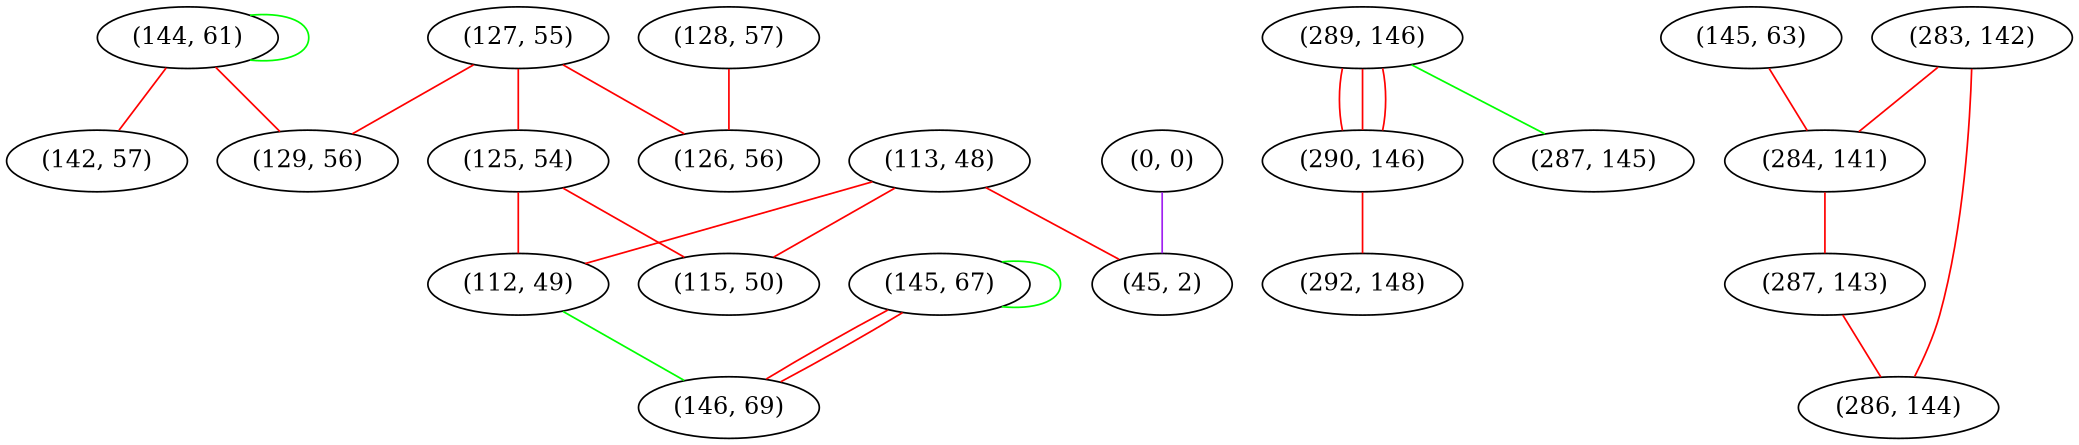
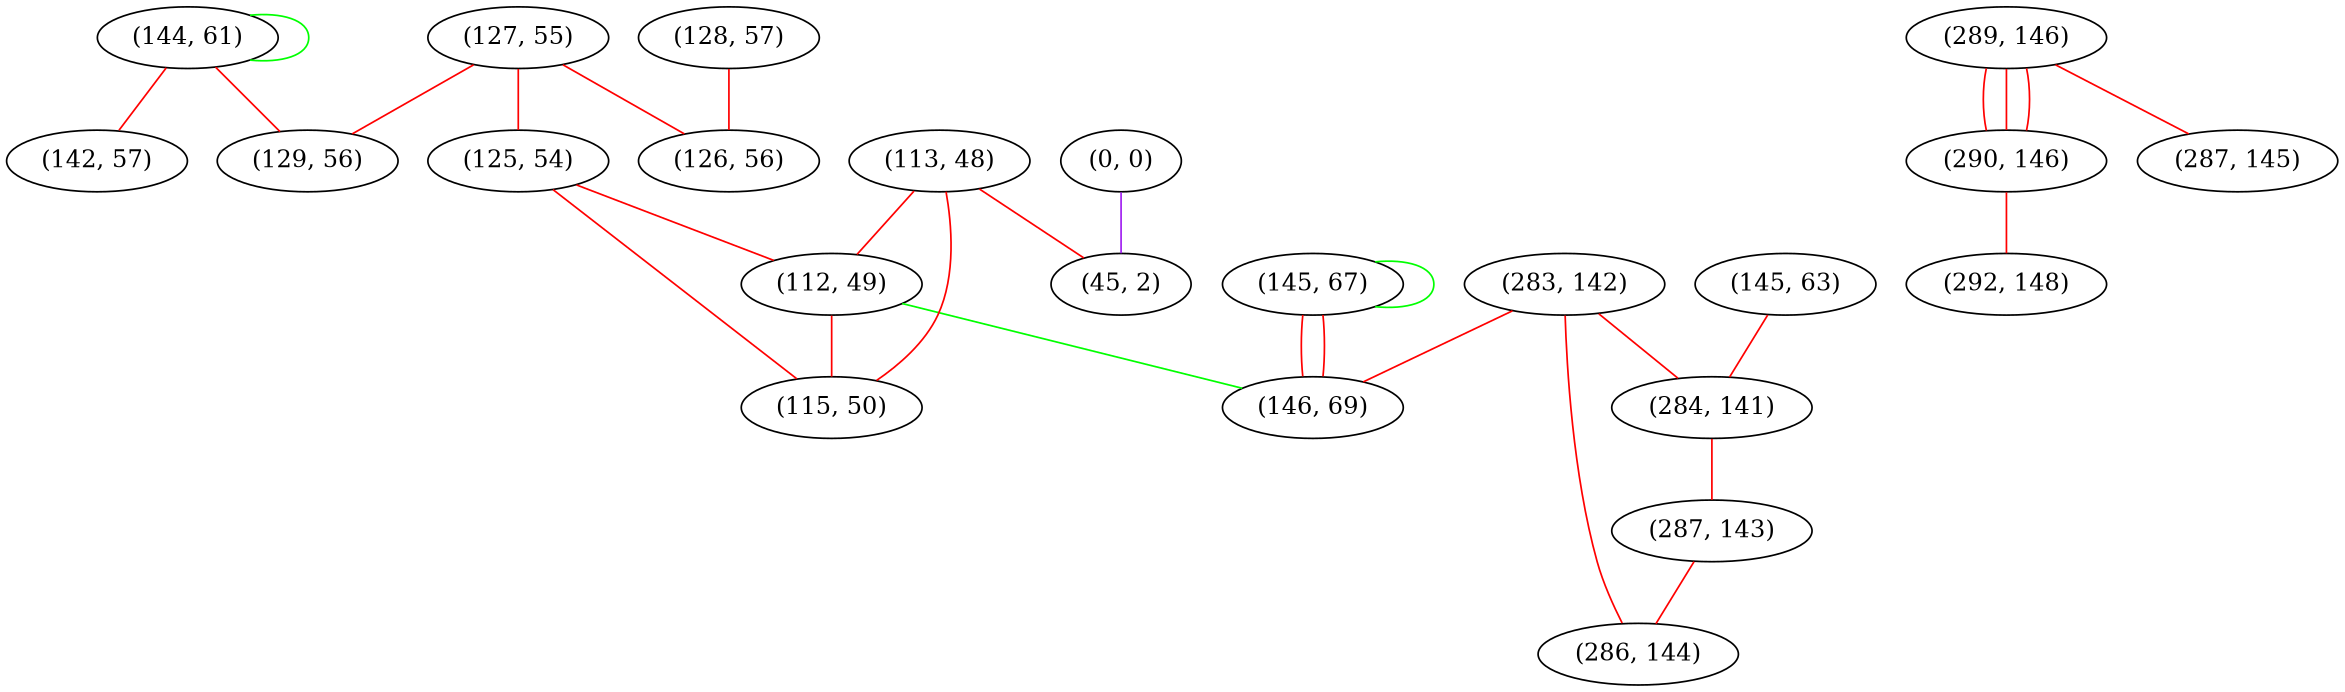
(1478, 99) -> (2122, 99)
none -> (832, 346)
none -> (1438, 346)
